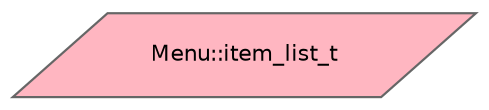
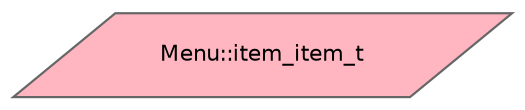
(244, 55) -> (263, 55)
